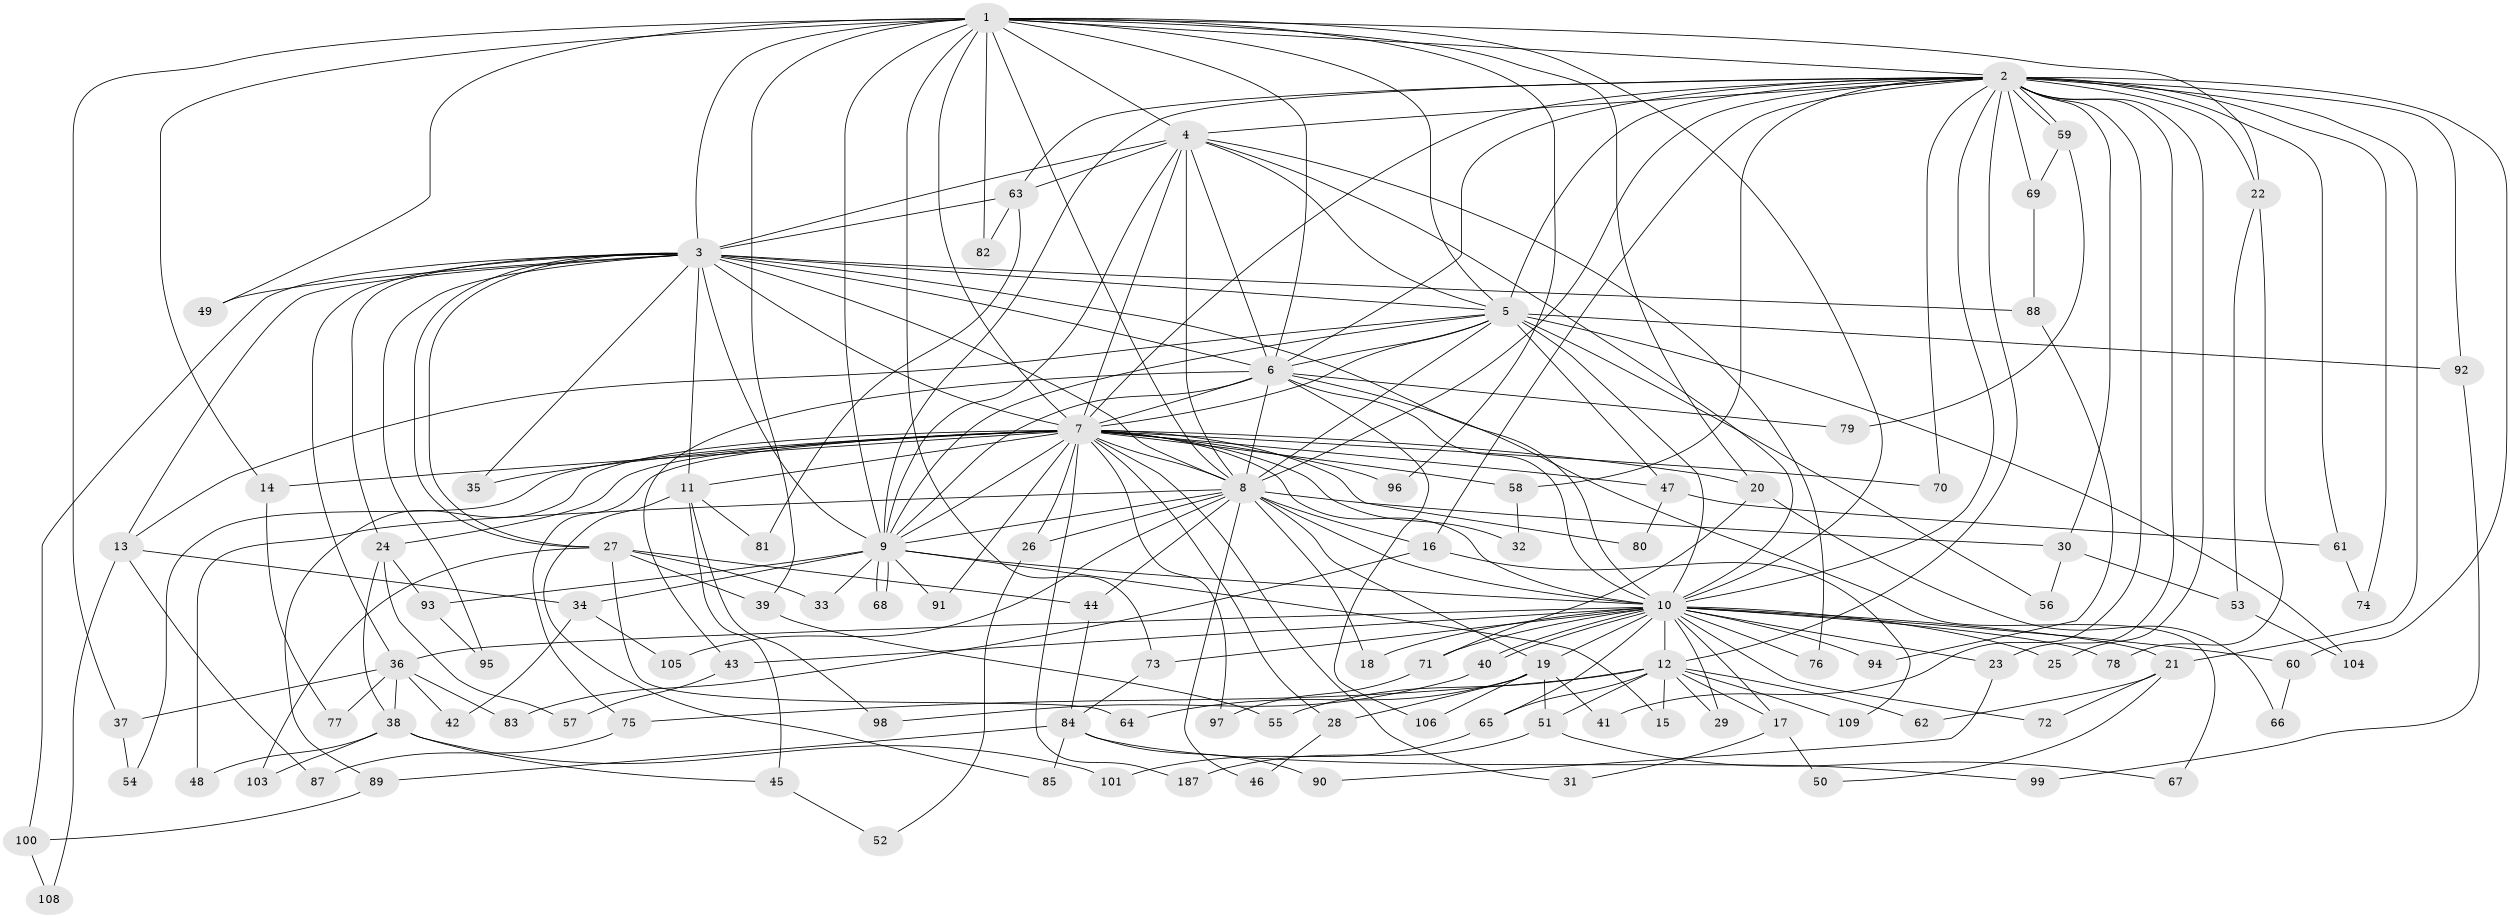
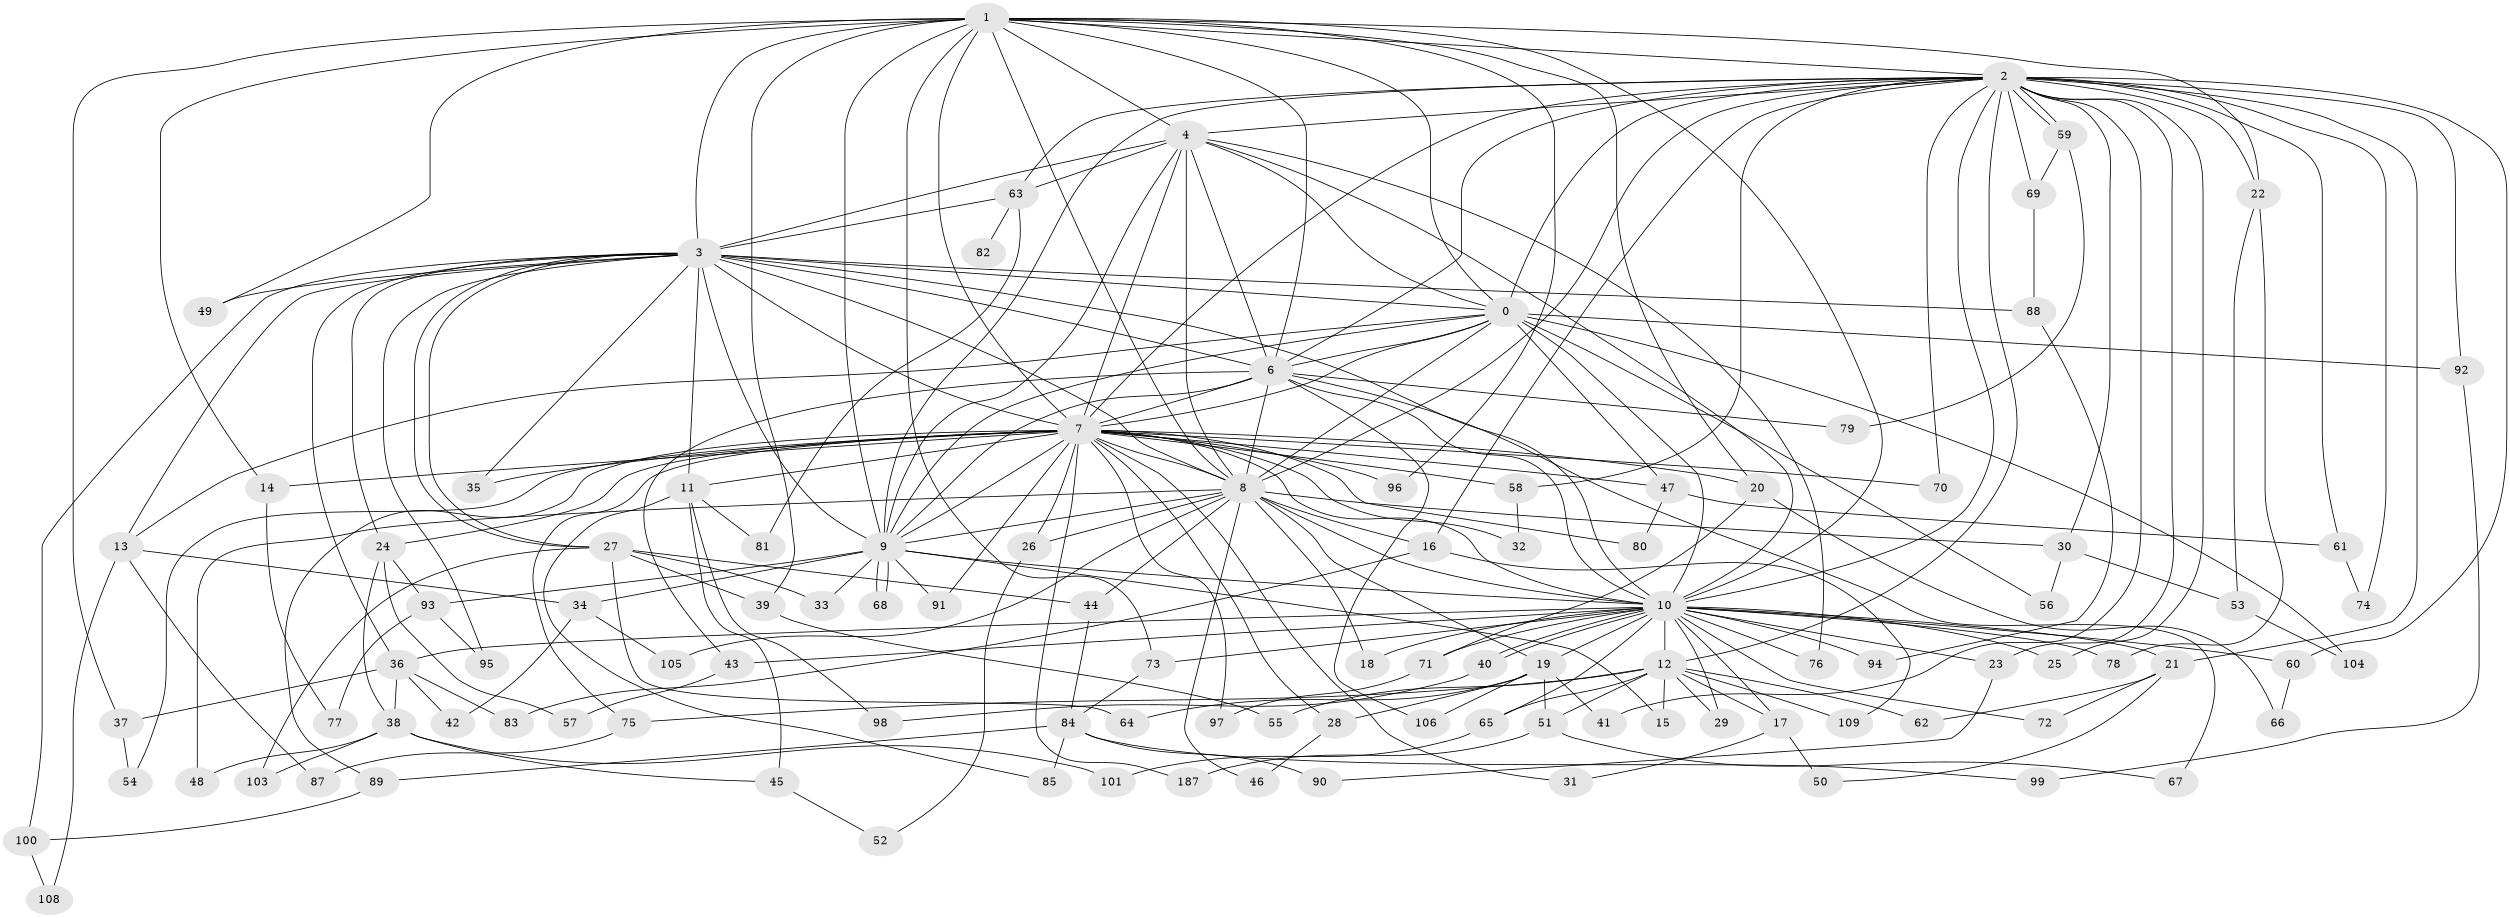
(985, 135) -> none
(1506, 312) -> (1506, 312)
(366, 694) -> (371, 647)
